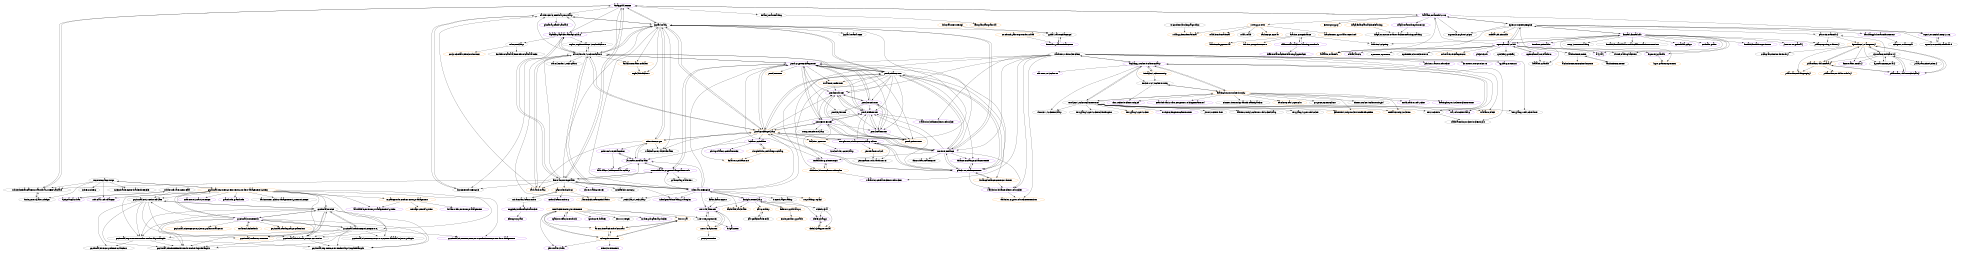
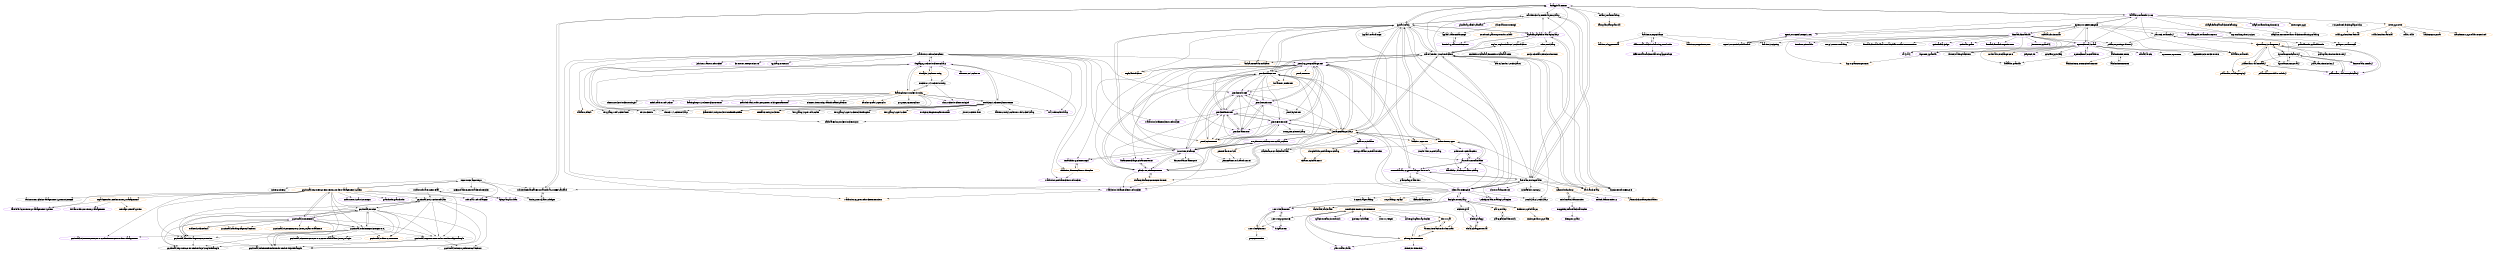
none -> (2311, 44)
